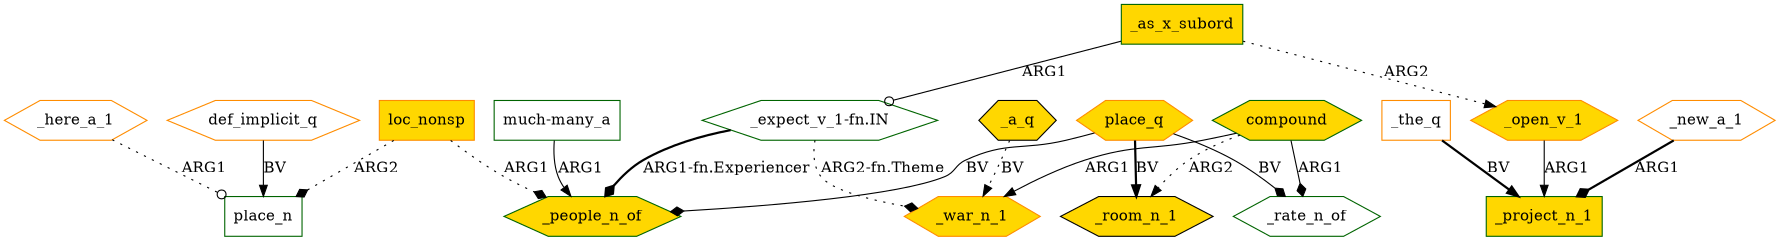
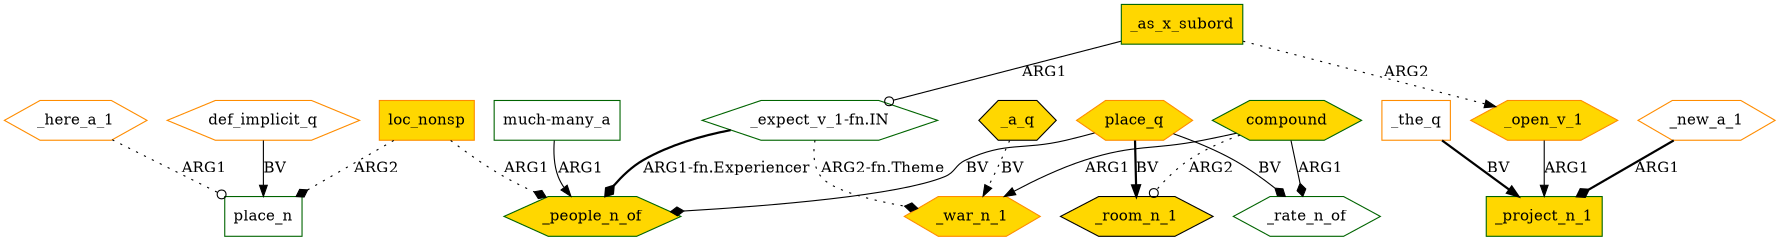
(1195, 156) -> (1194, 156)
